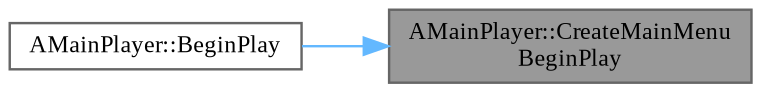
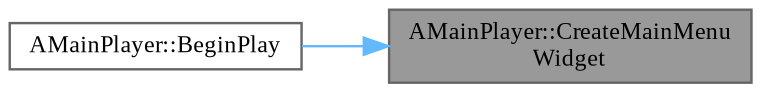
(570, 46) -> (570, 46)
